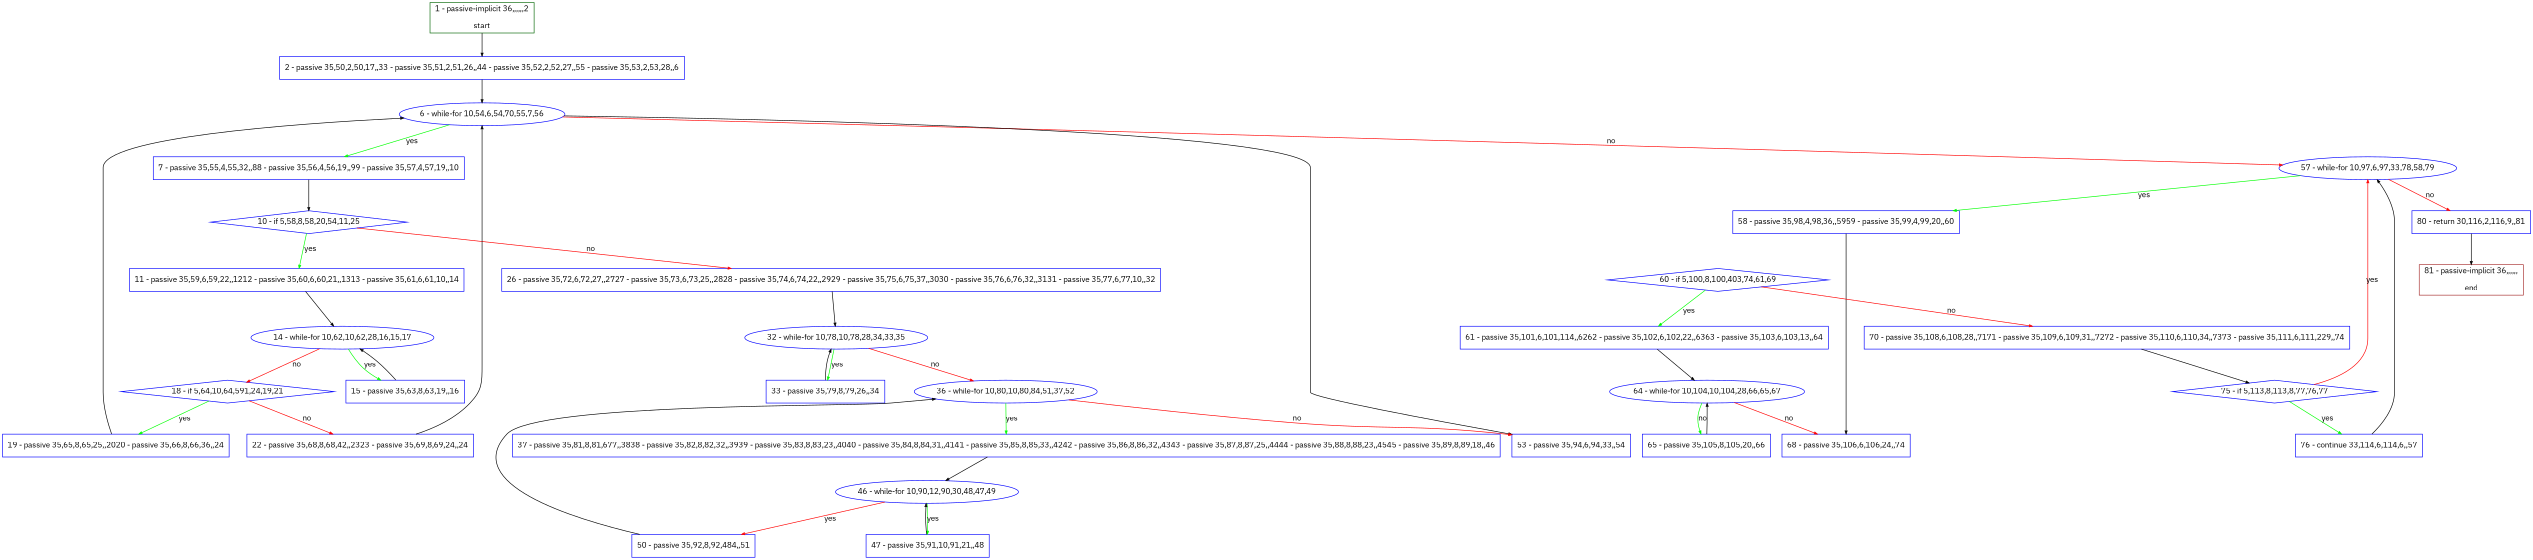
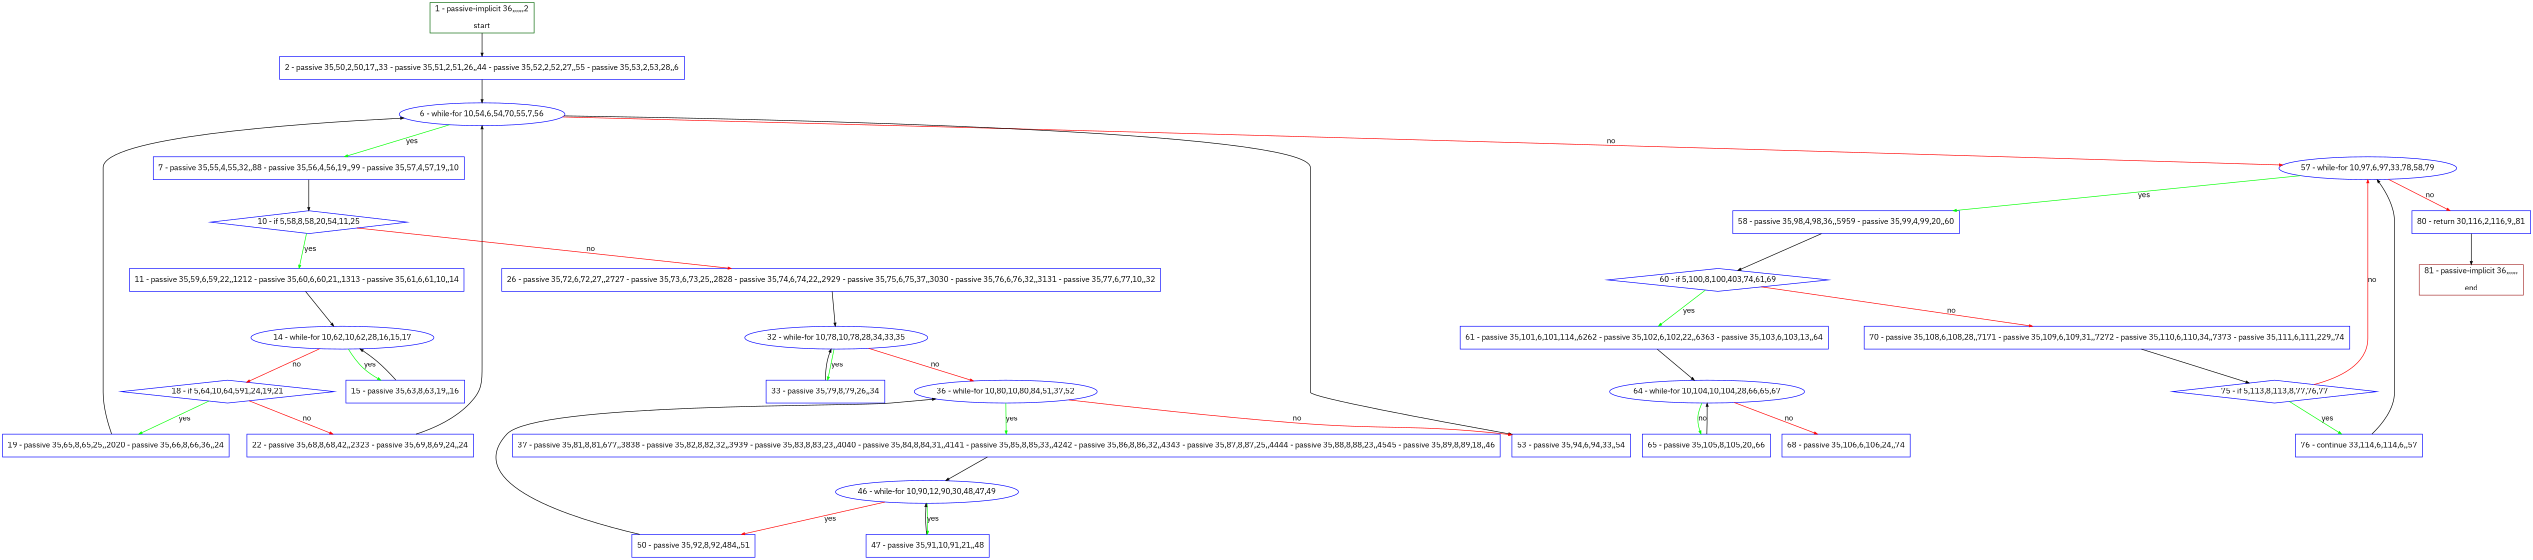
(2372, 280) -> (2372, 280)
(1846, 332) -> (1781, 251)
